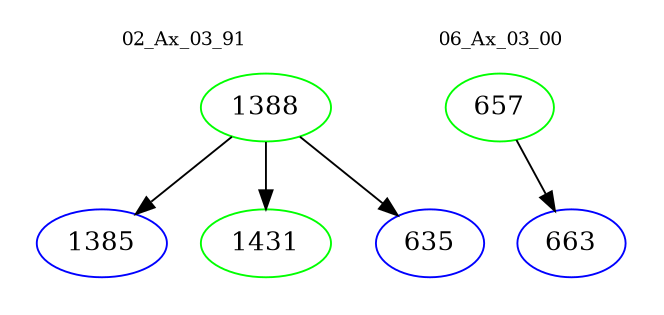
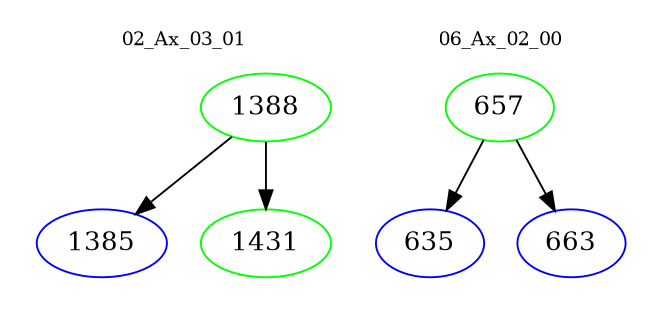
(184, 41) -> (184, 41)
(501, 41) -> (501, 41)
(333, 163) -> (470, 167)
